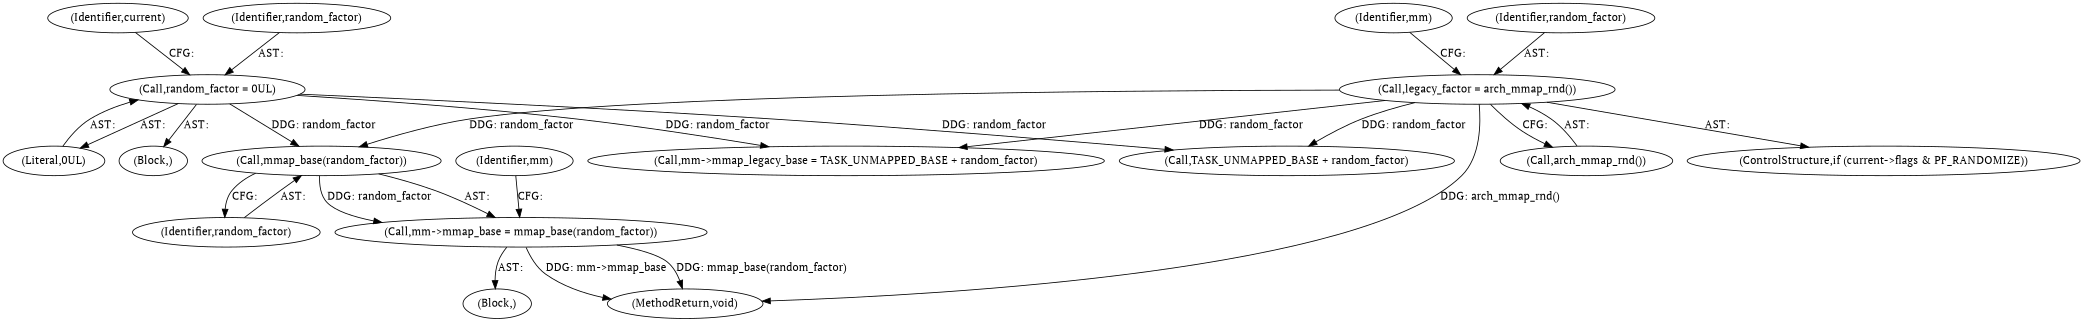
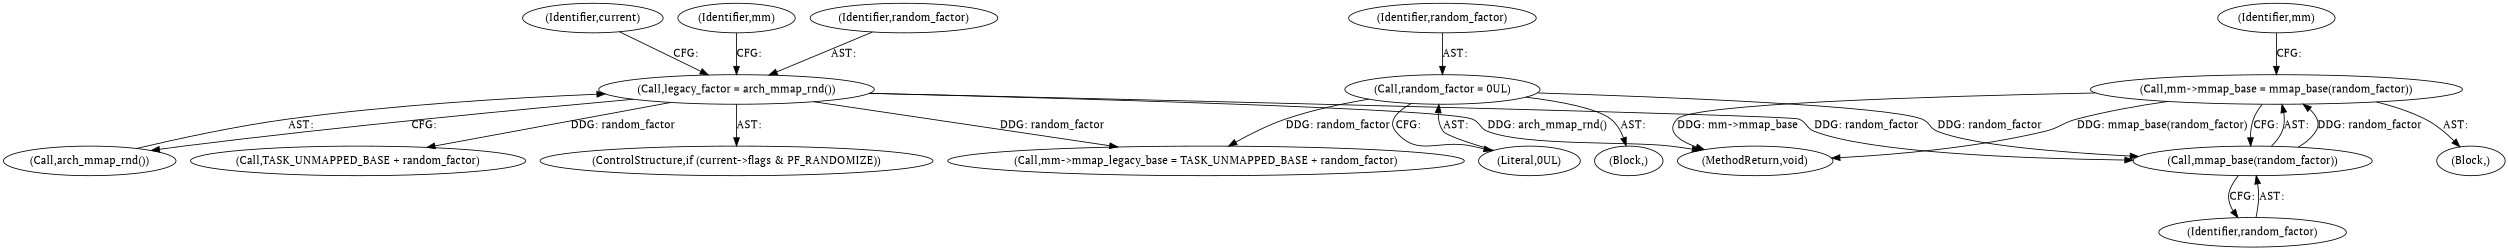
(159, 51) -> (660, 52)
(733, 116) -> none
none -> (2253, 120)
(155, 125) -> (1410, 125)
